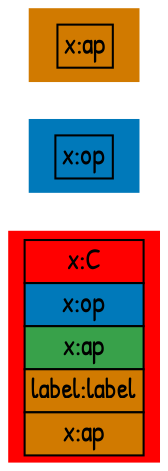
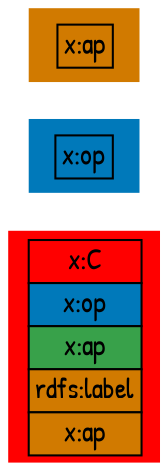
(84, 390) -> (85, 390)
